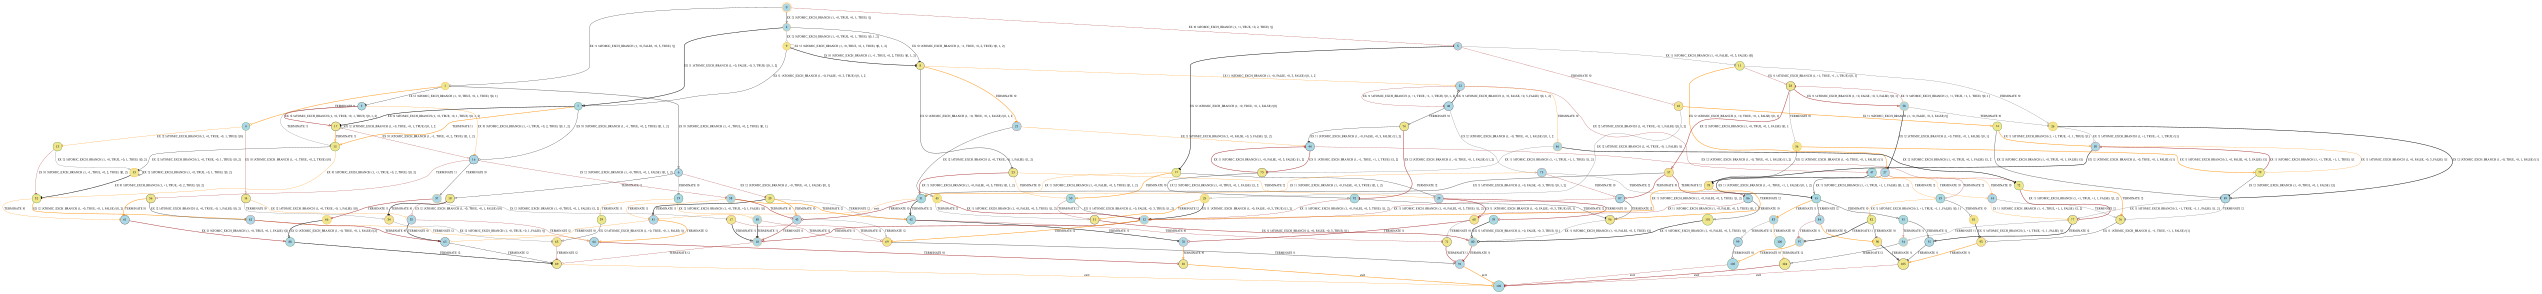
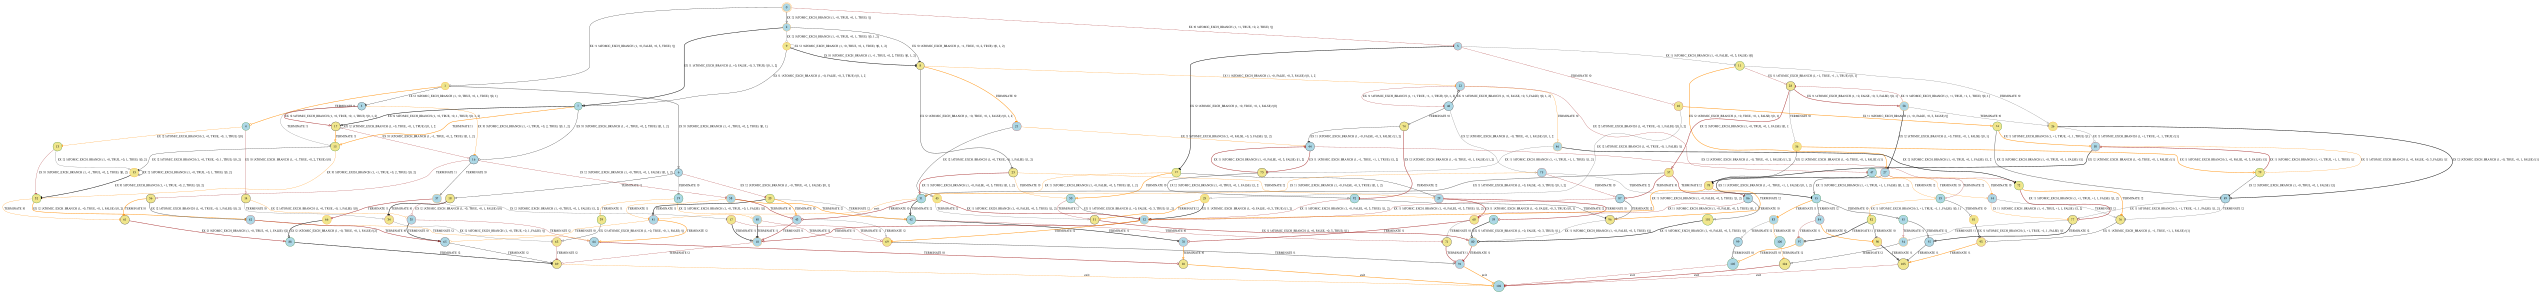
(463, 109) -> (463, 109)
(125, 220) -> (125, 220)
